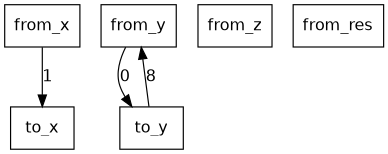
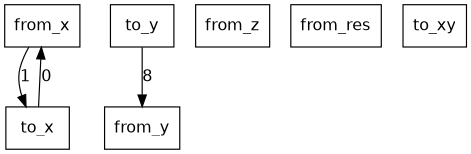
none -> (435, 26)
(118, 72) -> none
none -> (40, 83)
